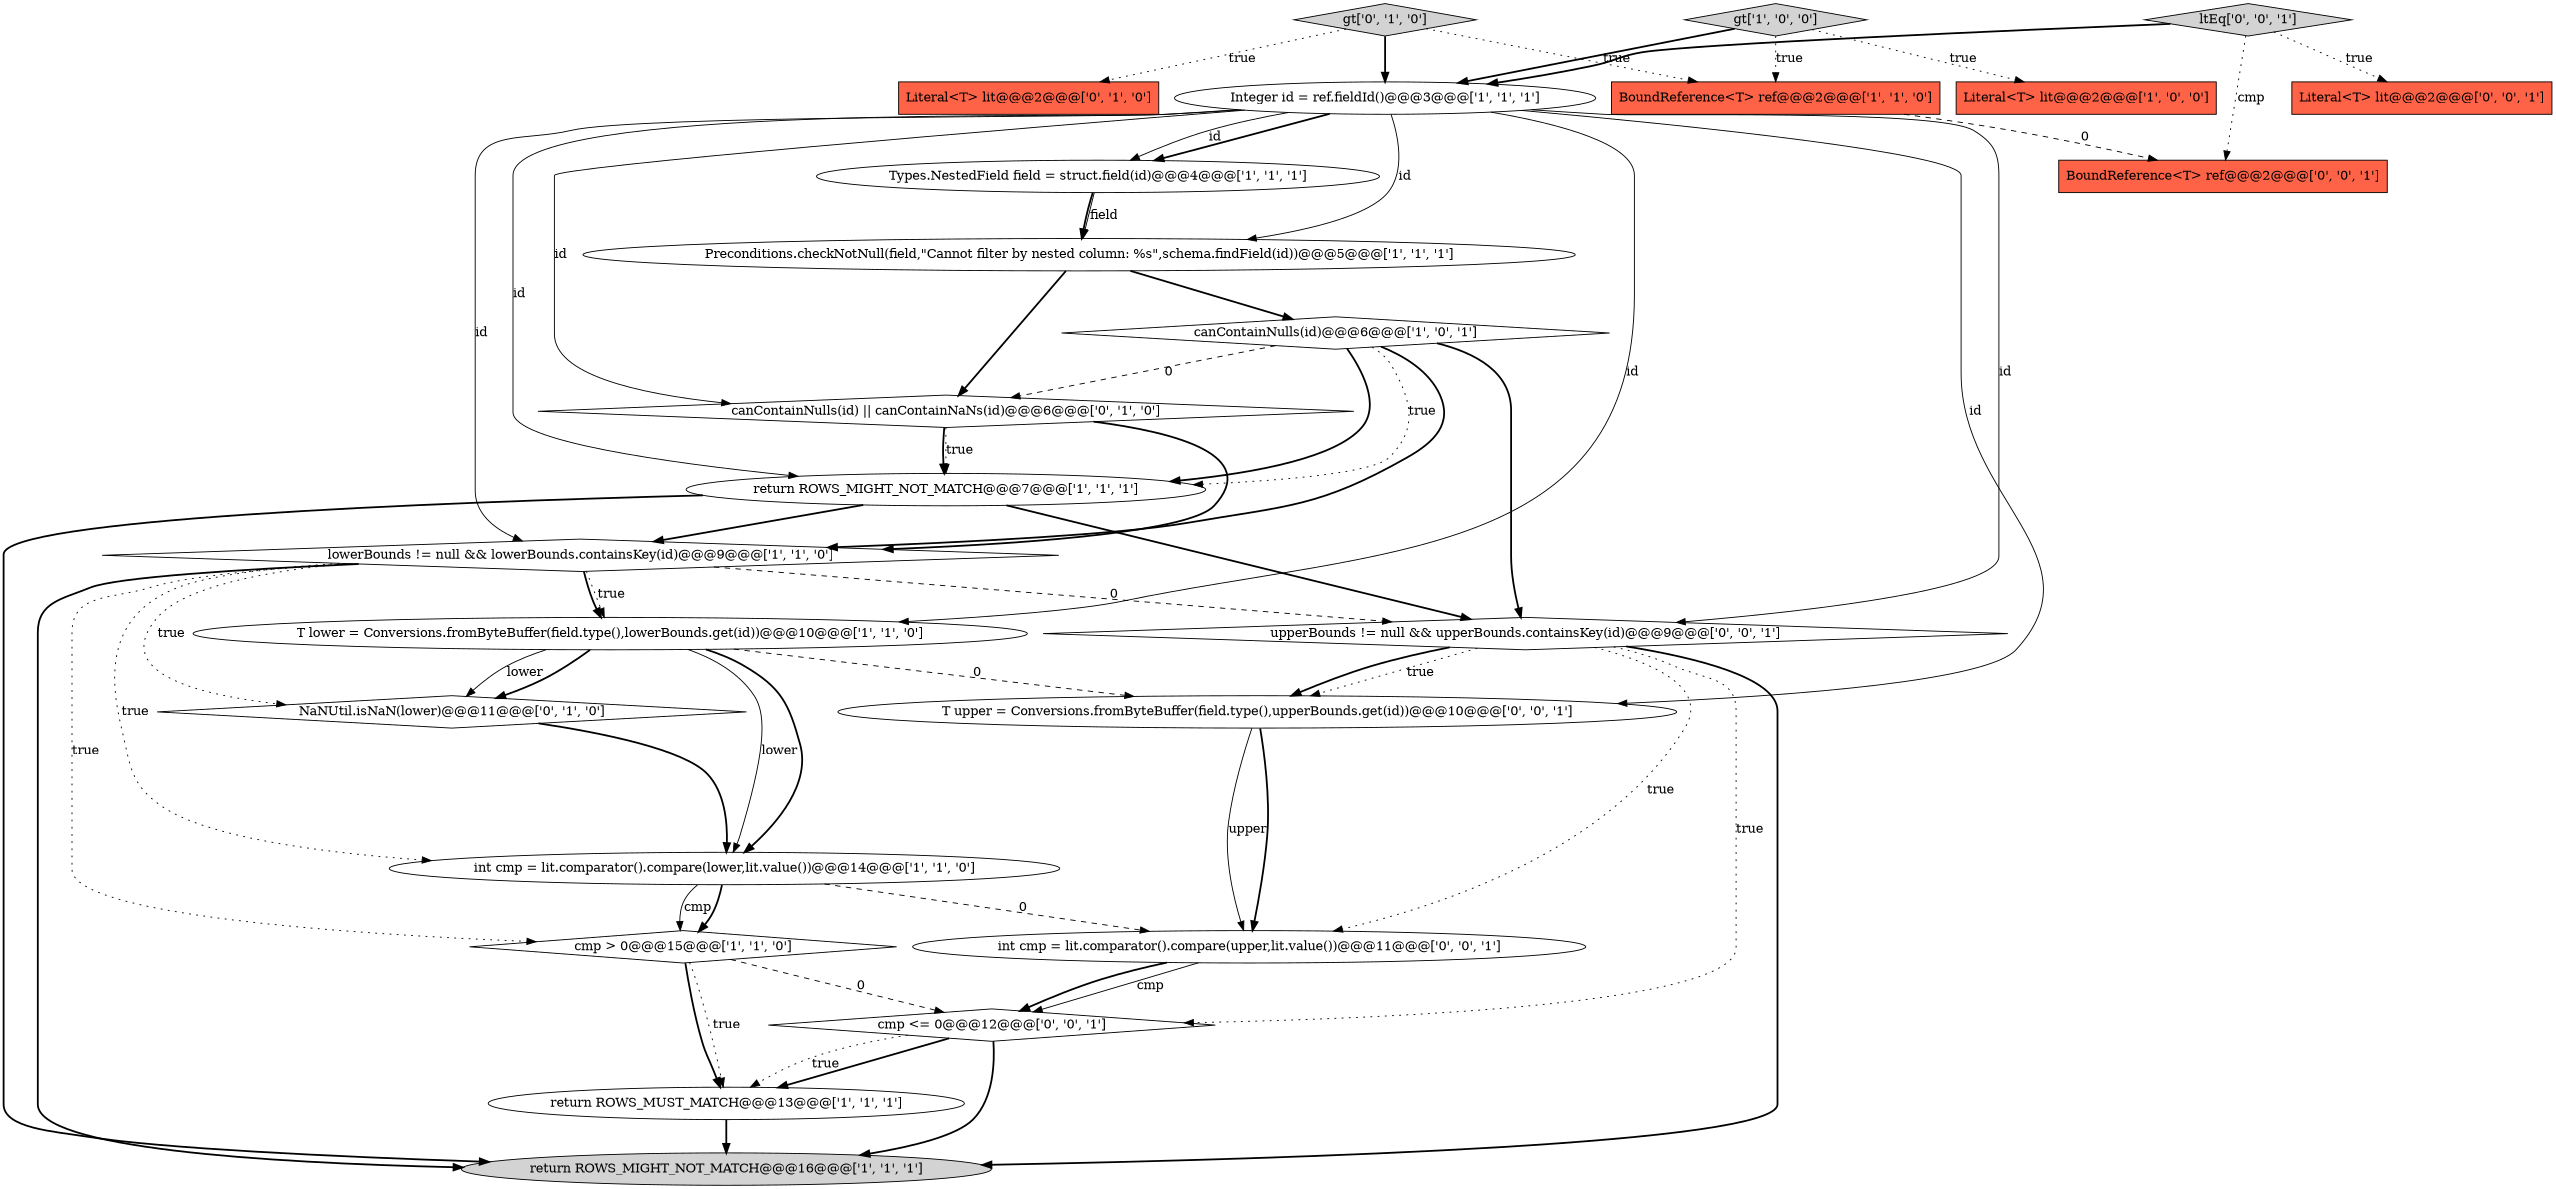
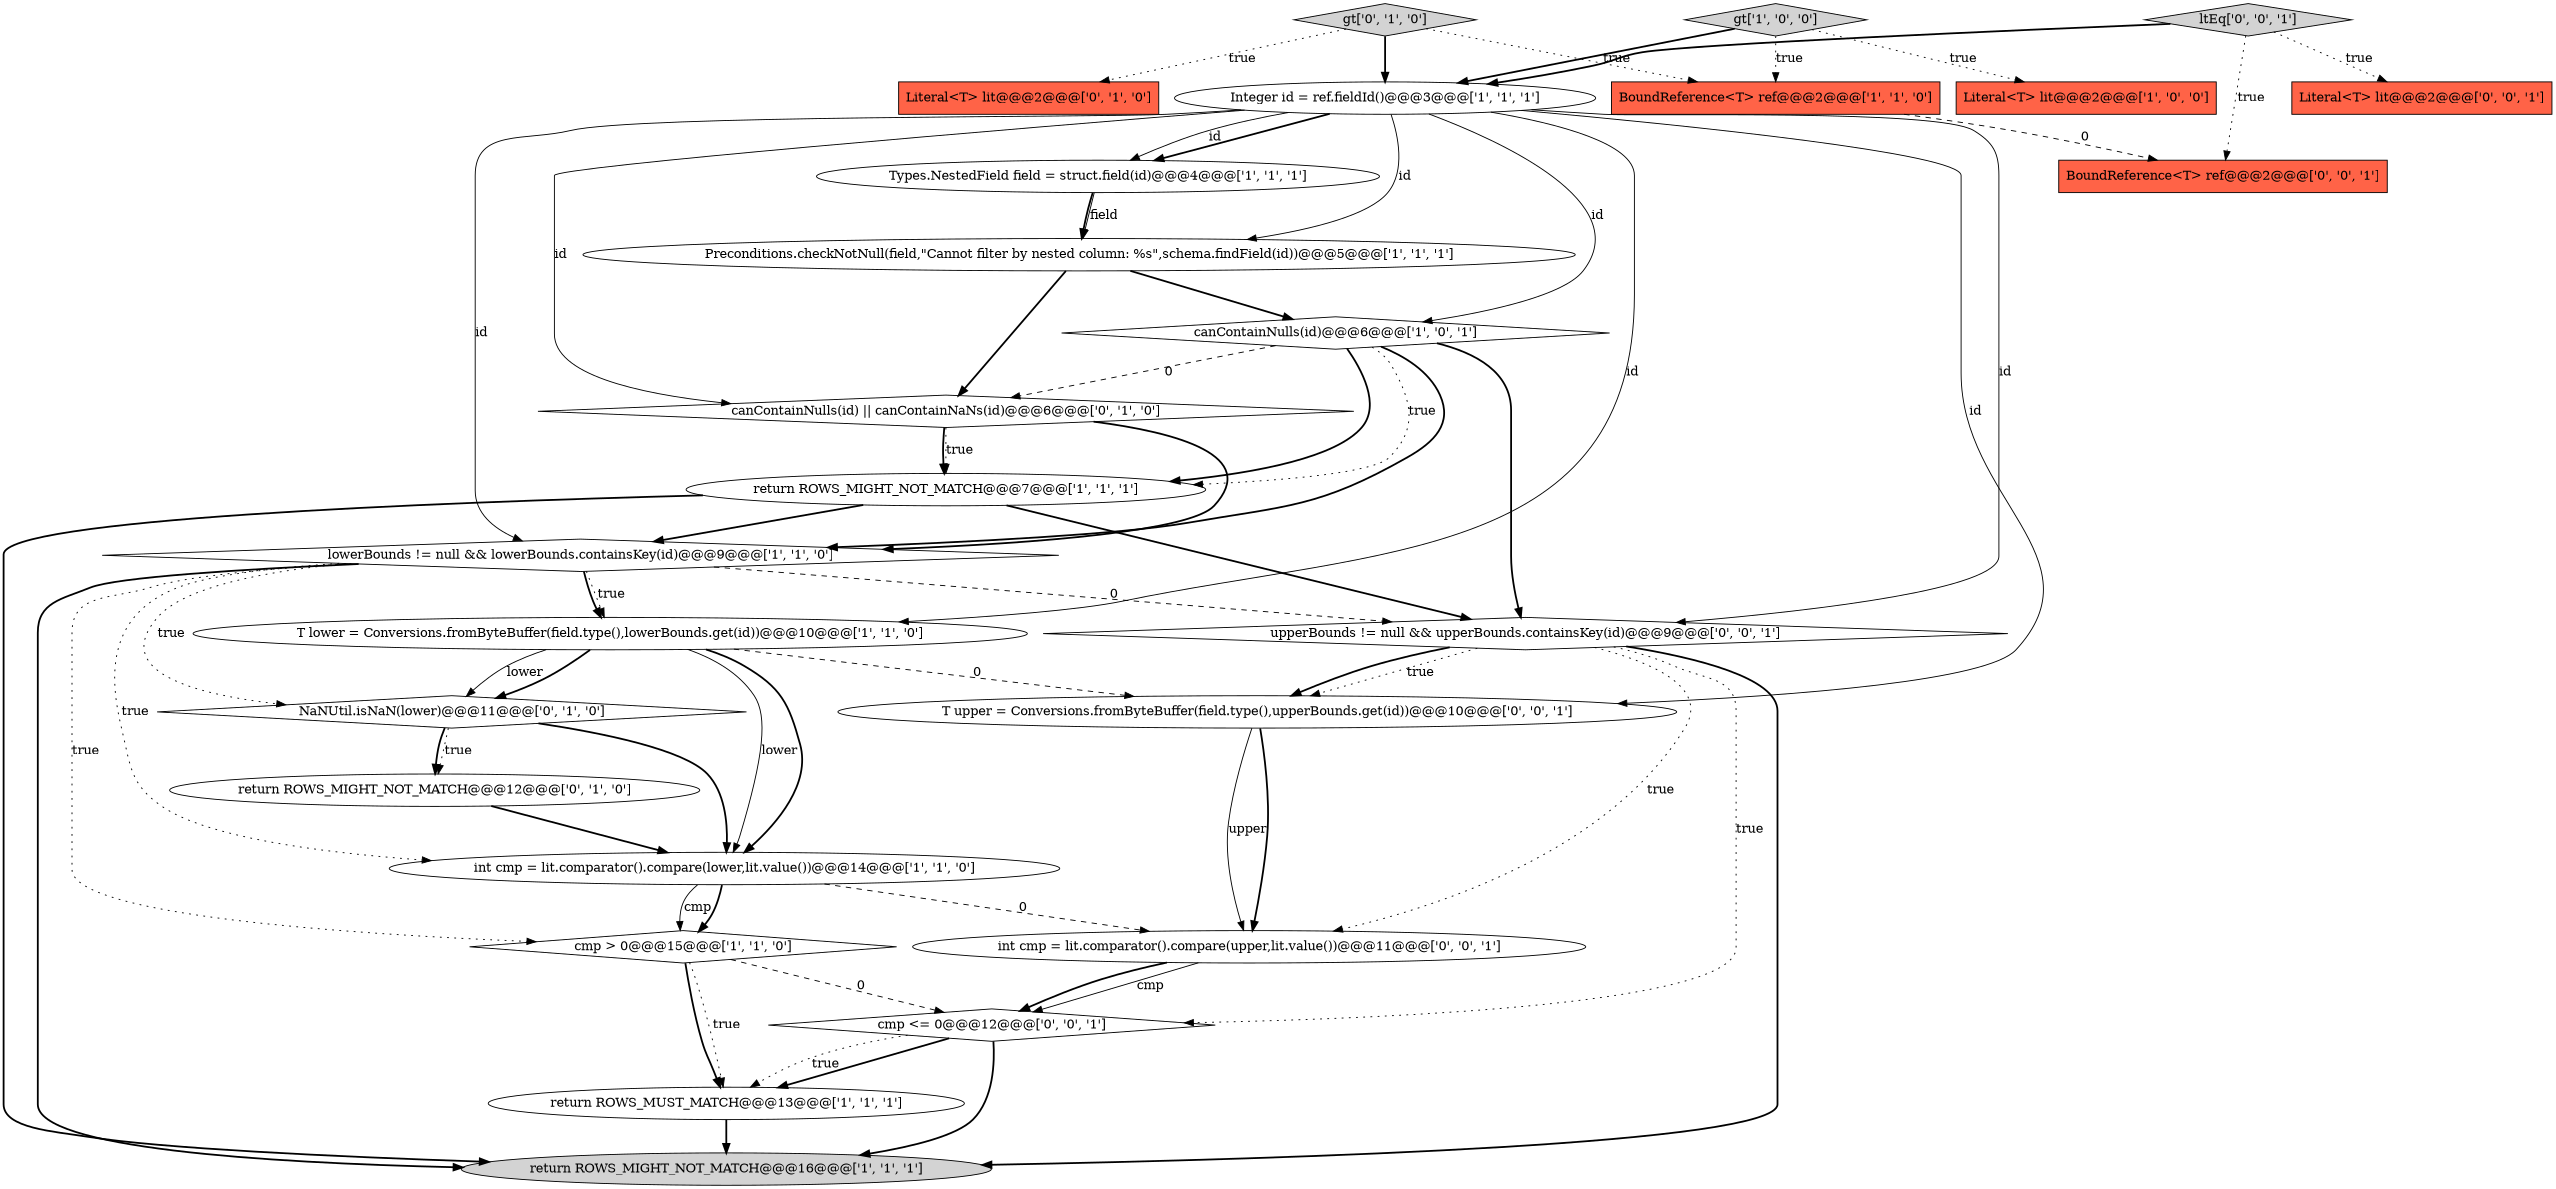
(2251, 98) -> (2251, 98)
(608, 135) -> (1593, 229)
none -> (435, 790)
